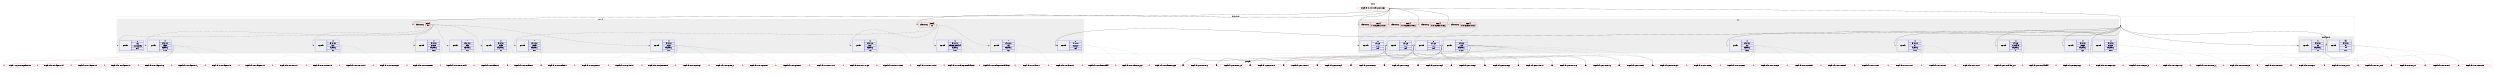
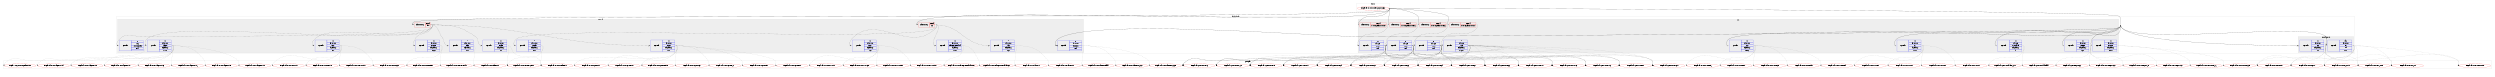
(524, 66) -> (524, 66)
(2441, 66) -> none
